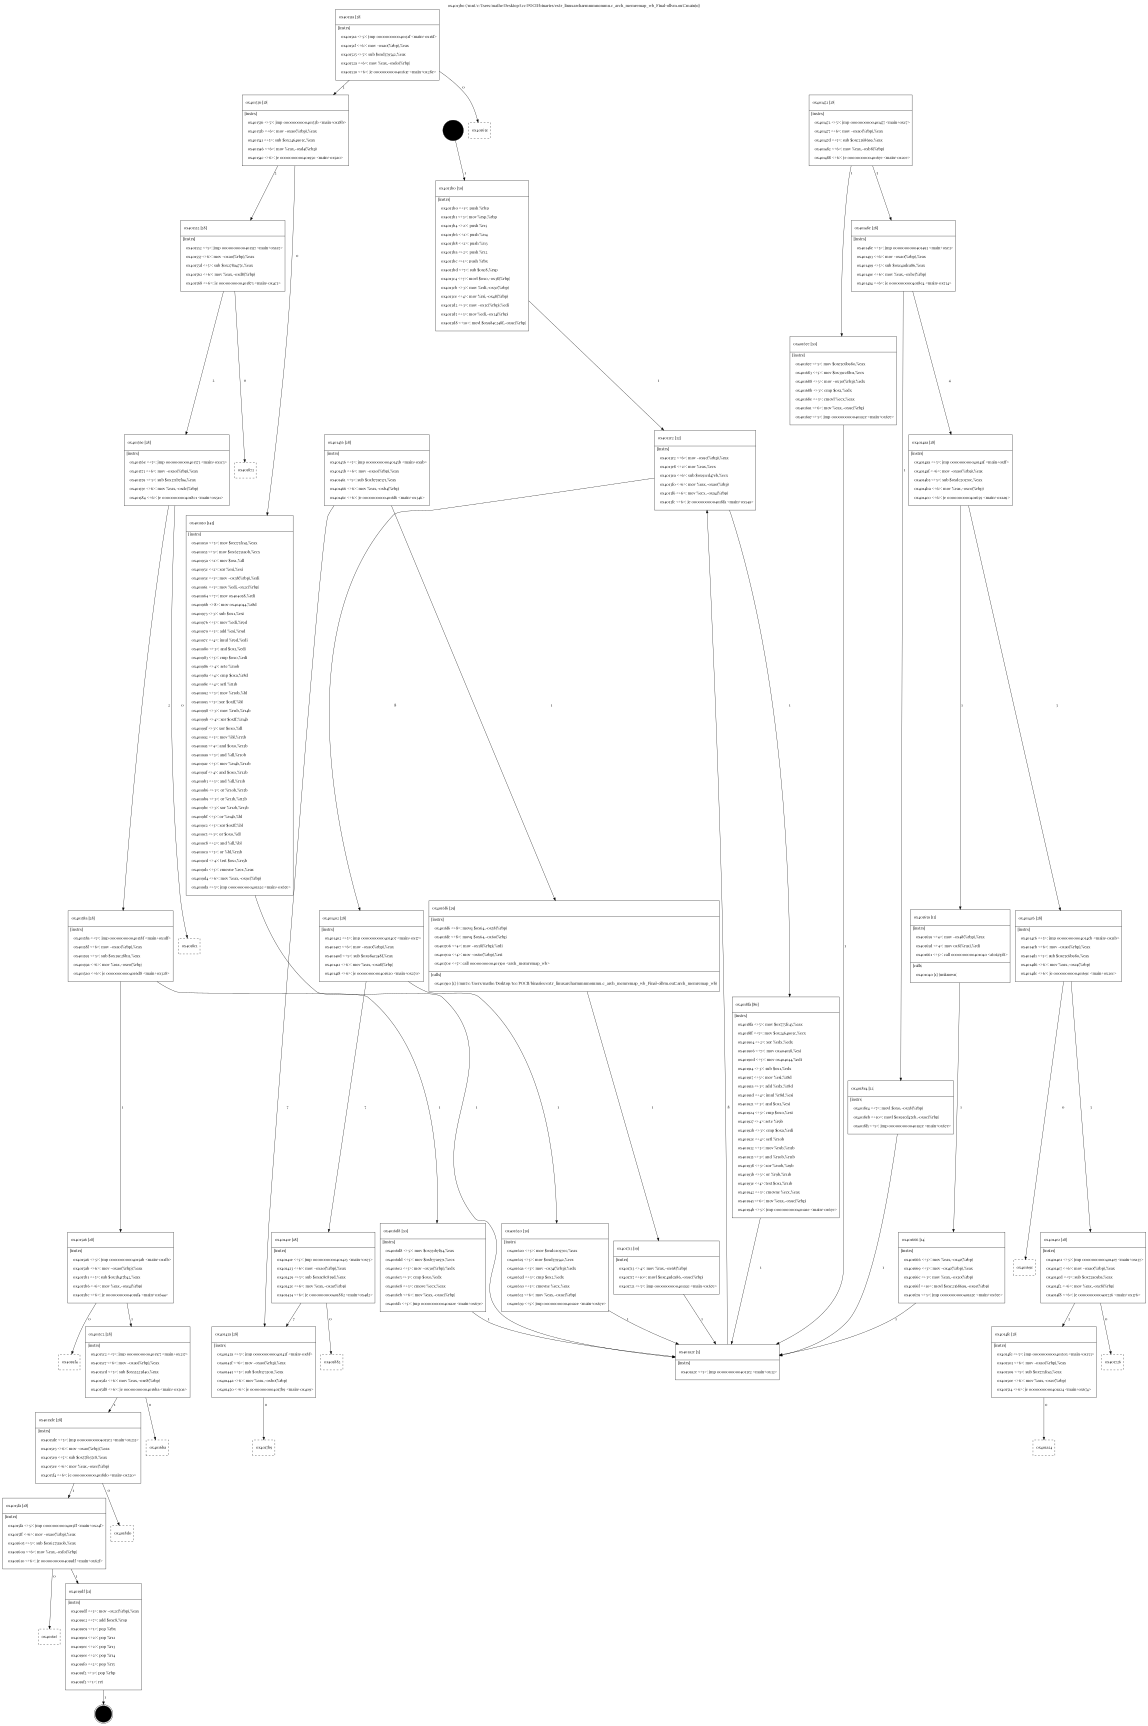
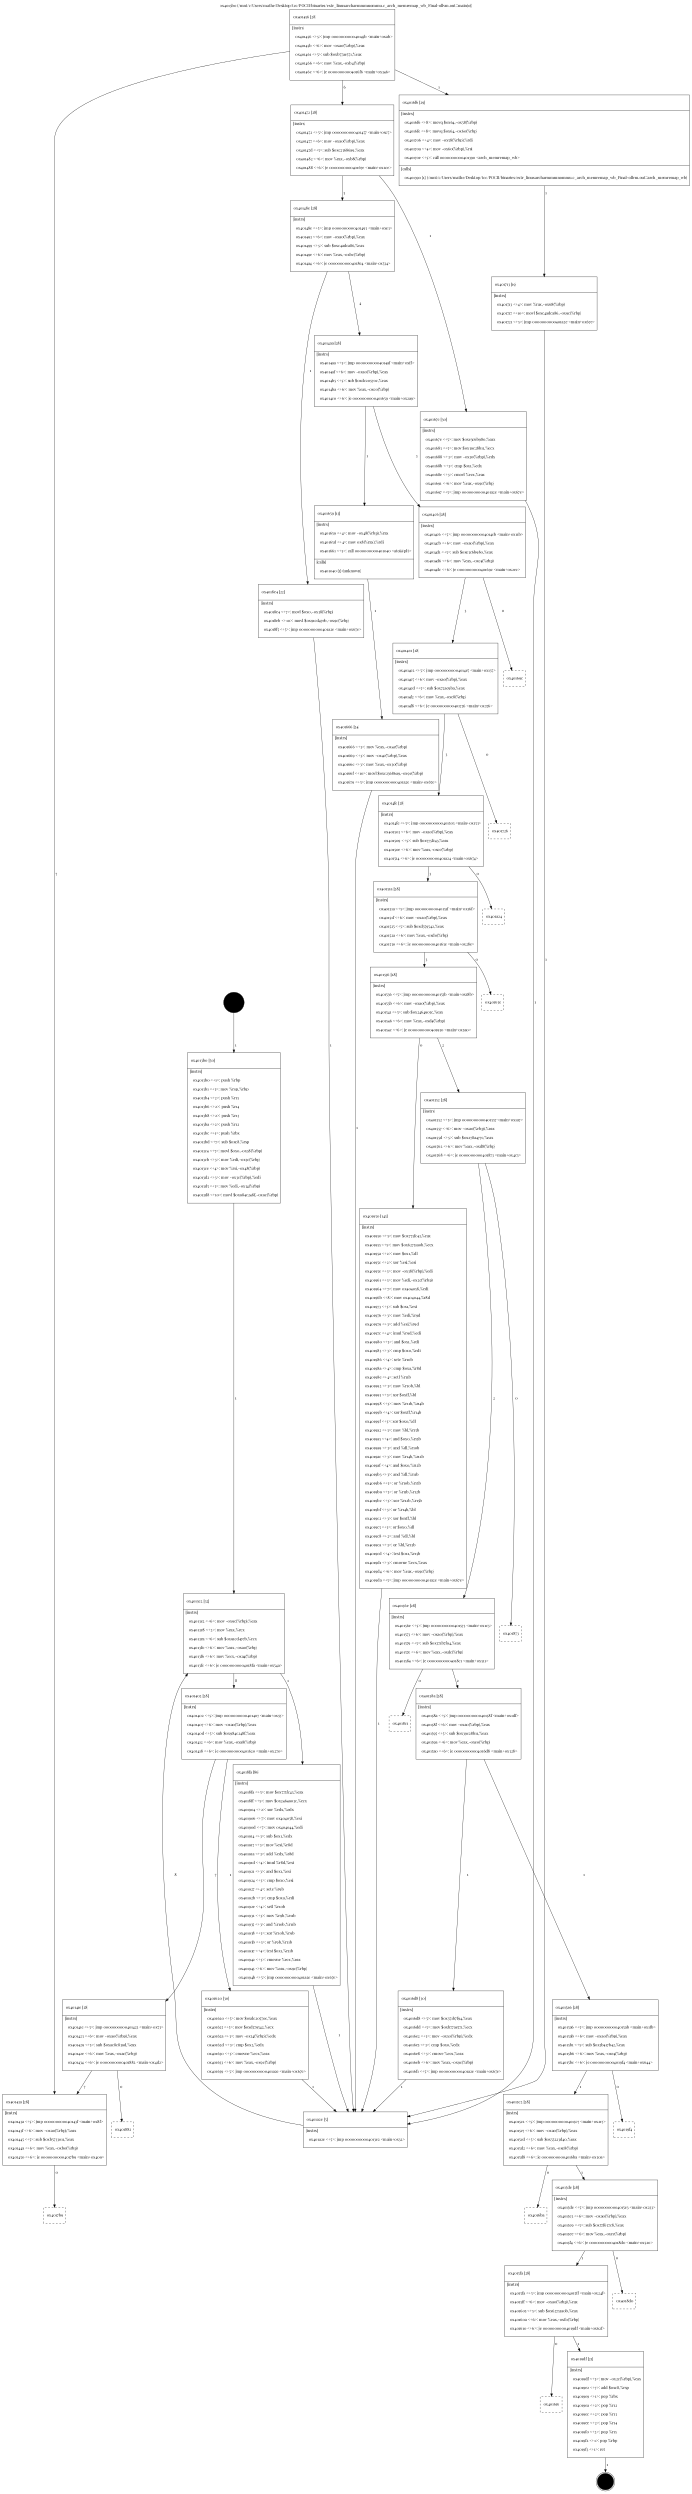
none -> (342, 91)
none -> (428, 873)
